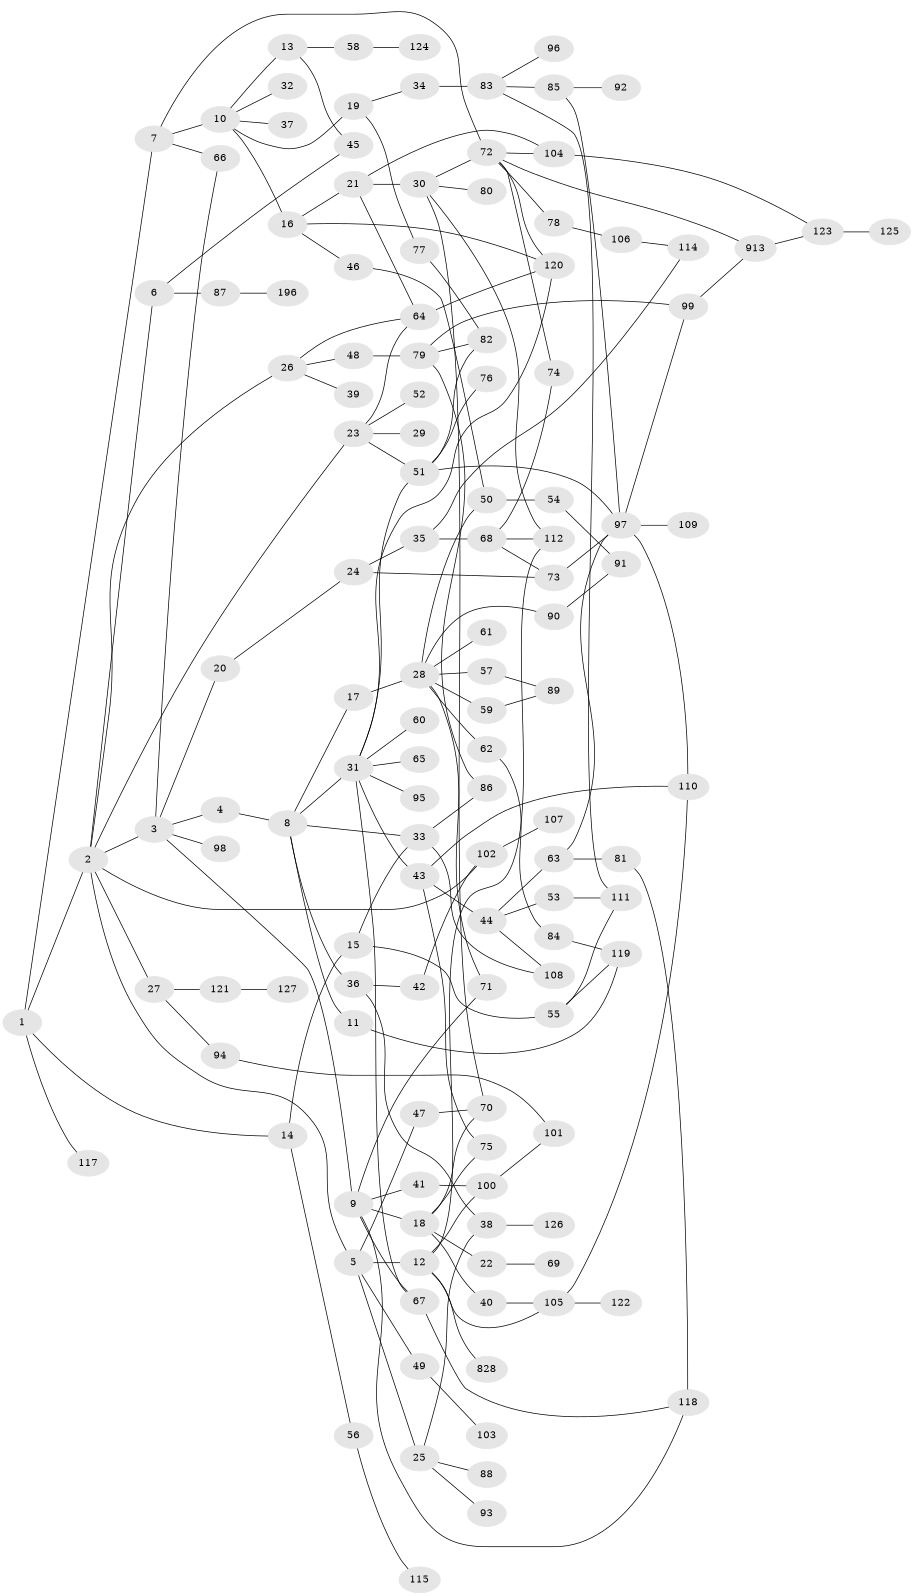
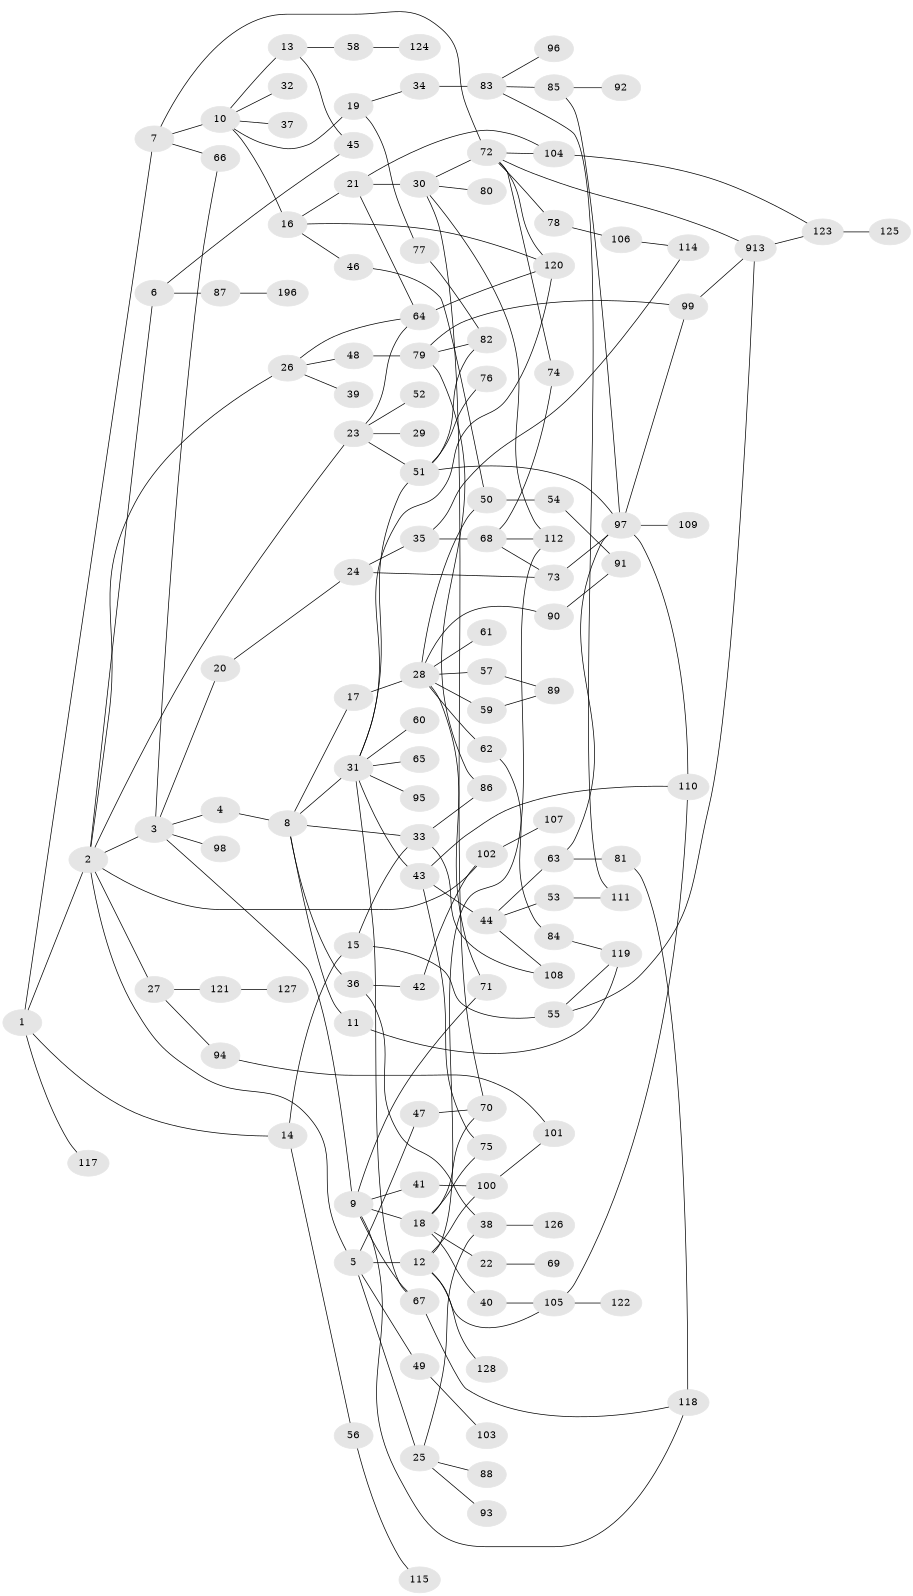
(591, 958) -> (728, 666)
(487, 1369) -> (487, 1369)
